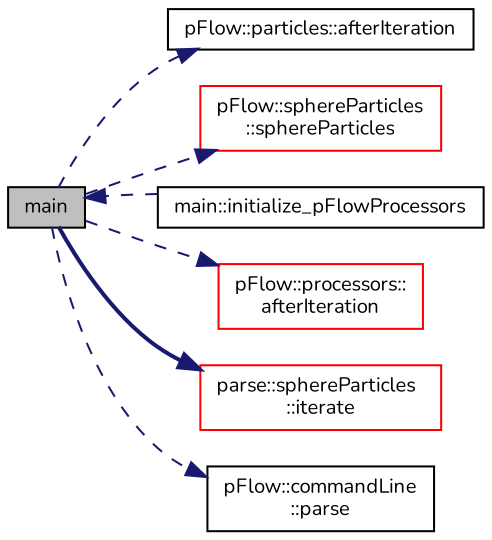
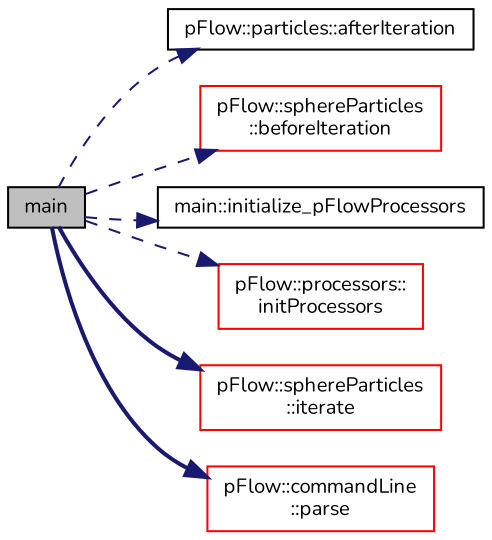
(321, 118) -> (321, 118)
(131, 195) -> (119, 220)
(321, 296) -> (321, 296)
(96, 362) -> (96, 362)
(321, 398) -> (321, 398)
(321, 499) -> (321, 499)
